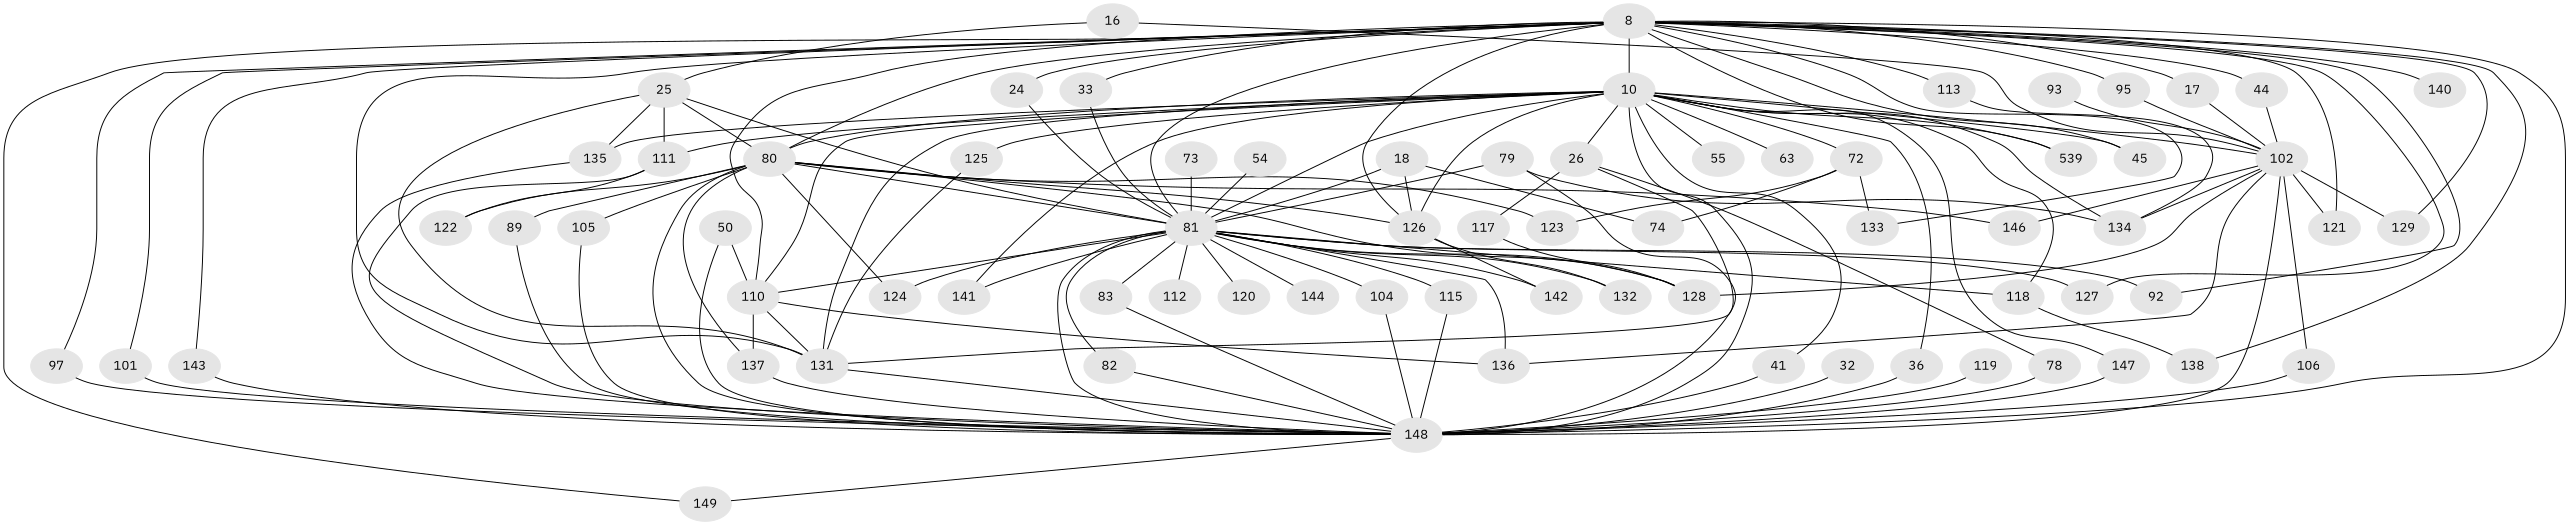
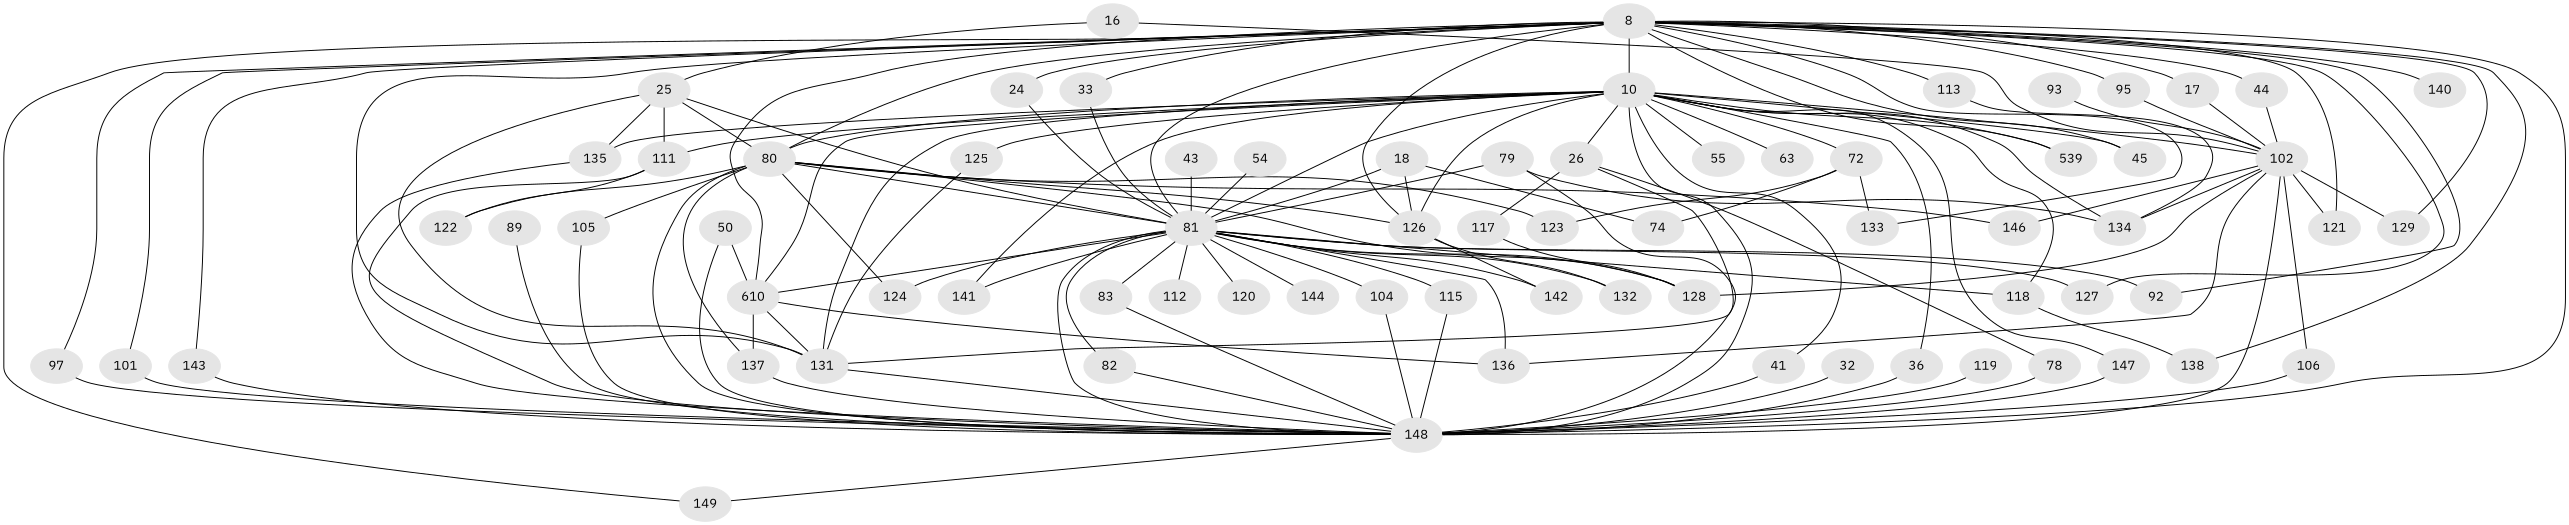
(1191, 159) -> (1191, 159)
(629, 192) -> none
(753, 297) -> (753, 297)
